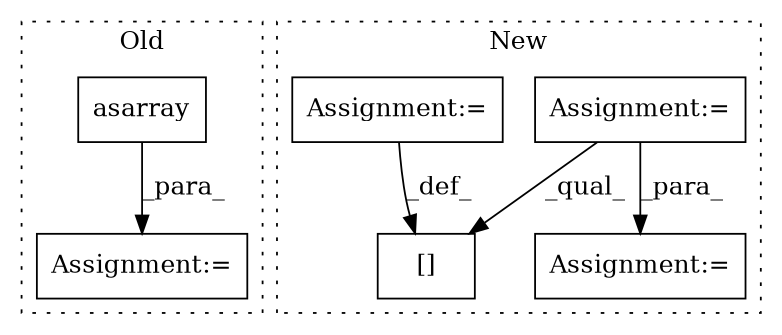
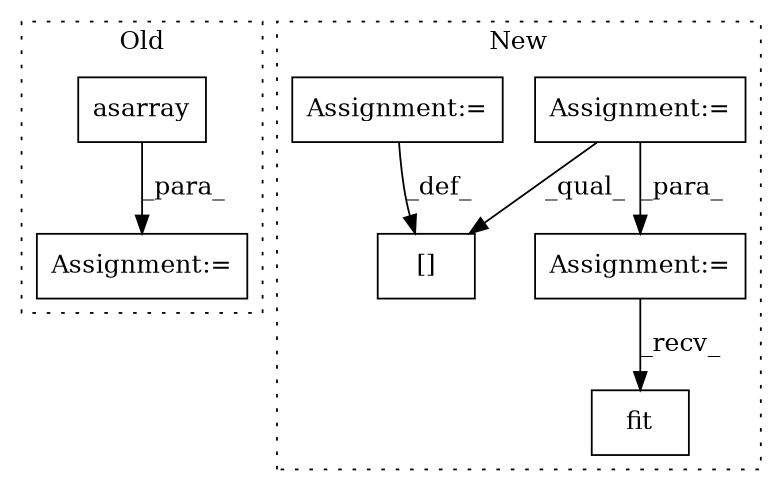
none -> (640, 423)
